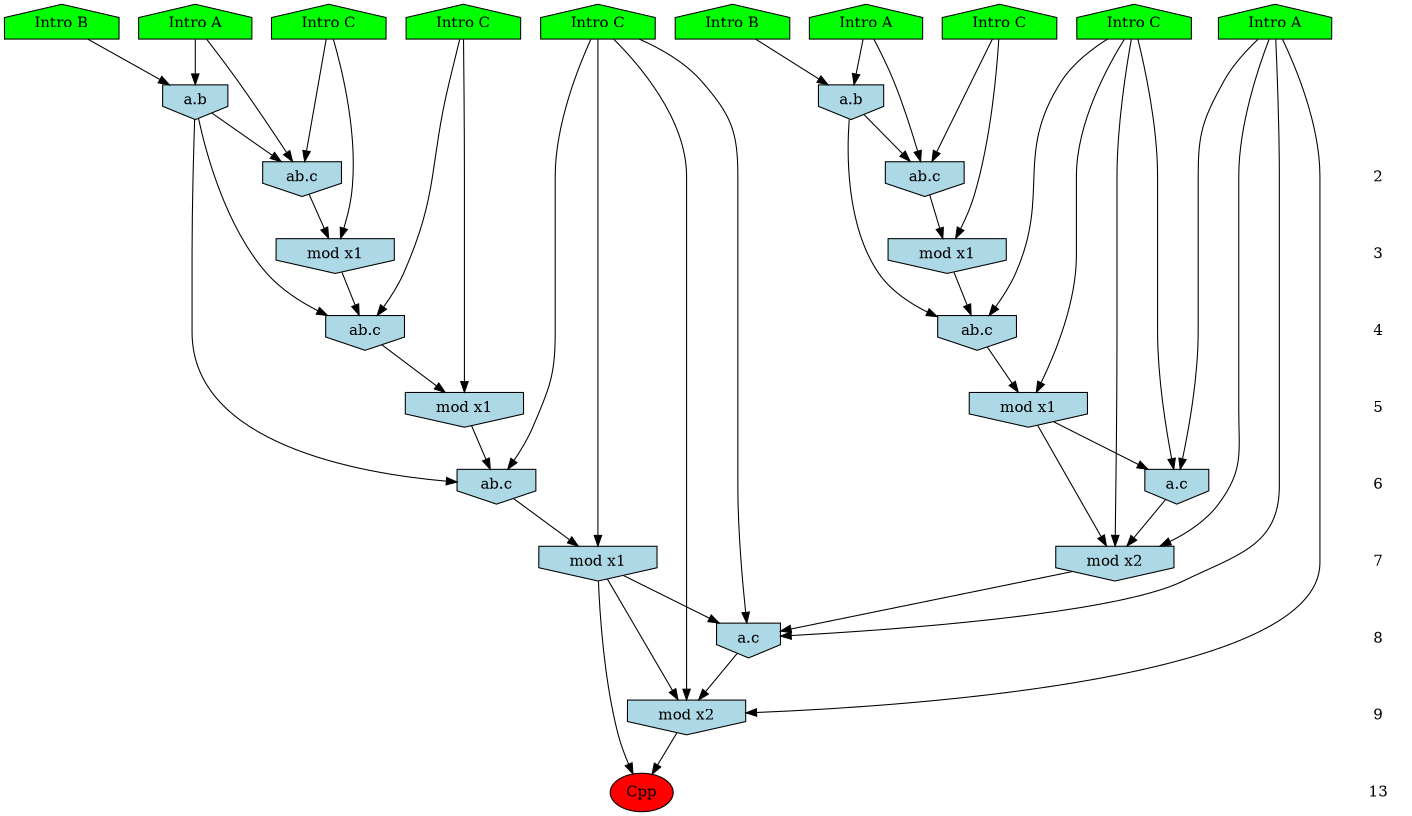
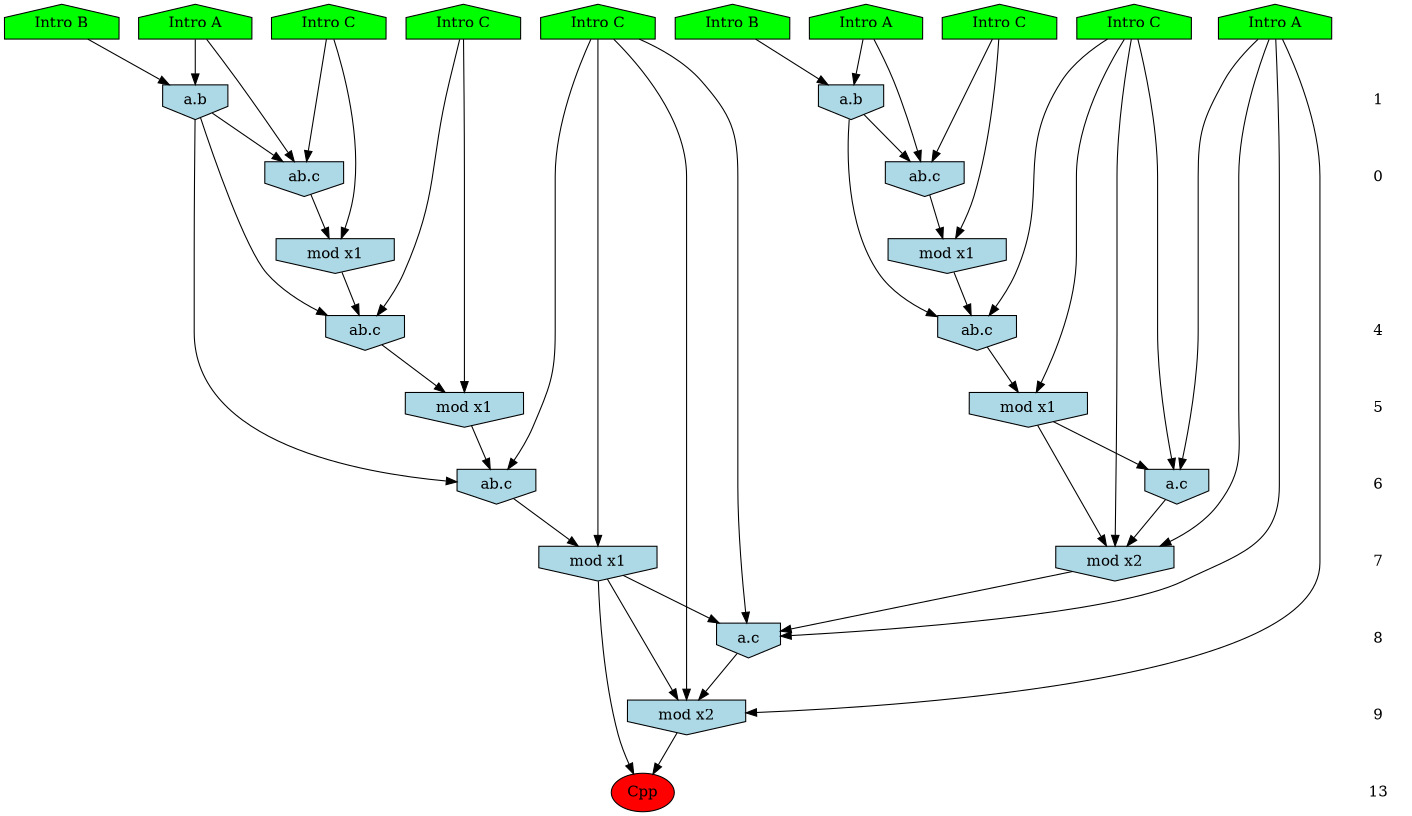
none -> (1379, 100)
(1379, 177) -> (1379, 177)
(1379, 254) -> none
